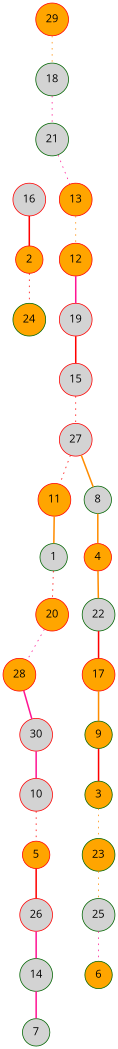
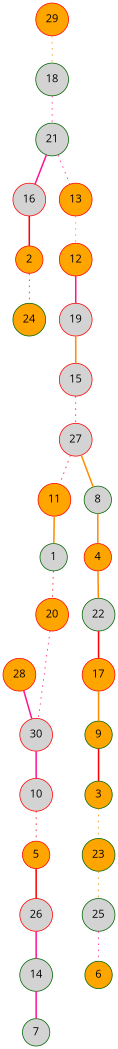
none -> (41, 170)
(76, 350) -> (76, 350)
(36, 645) -> (44, 675)
